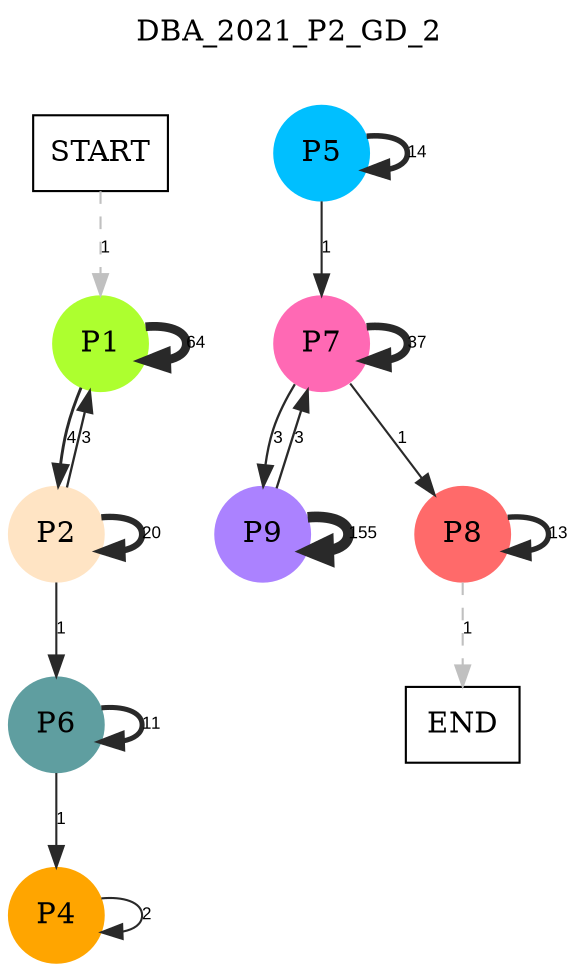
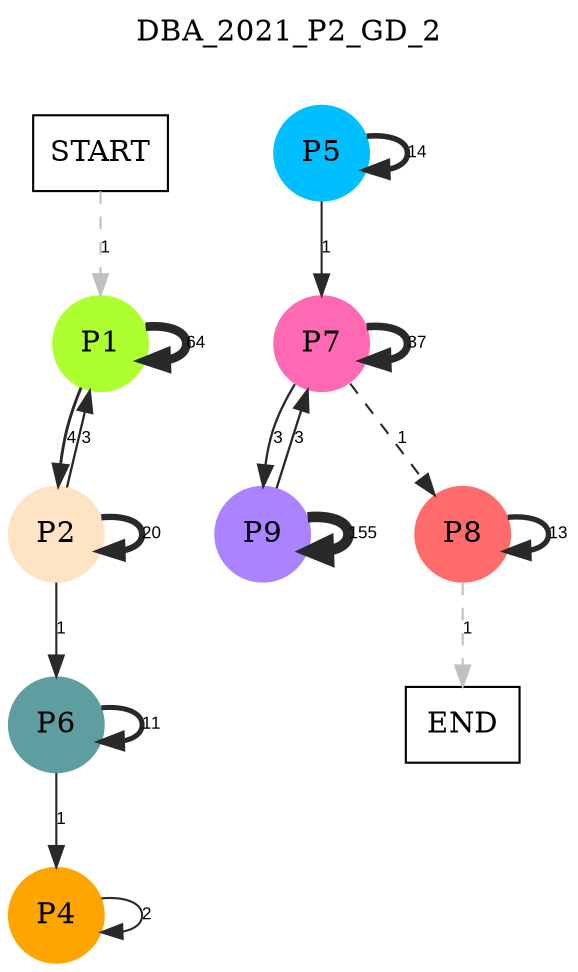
(386, 431) -> (386, 431)
